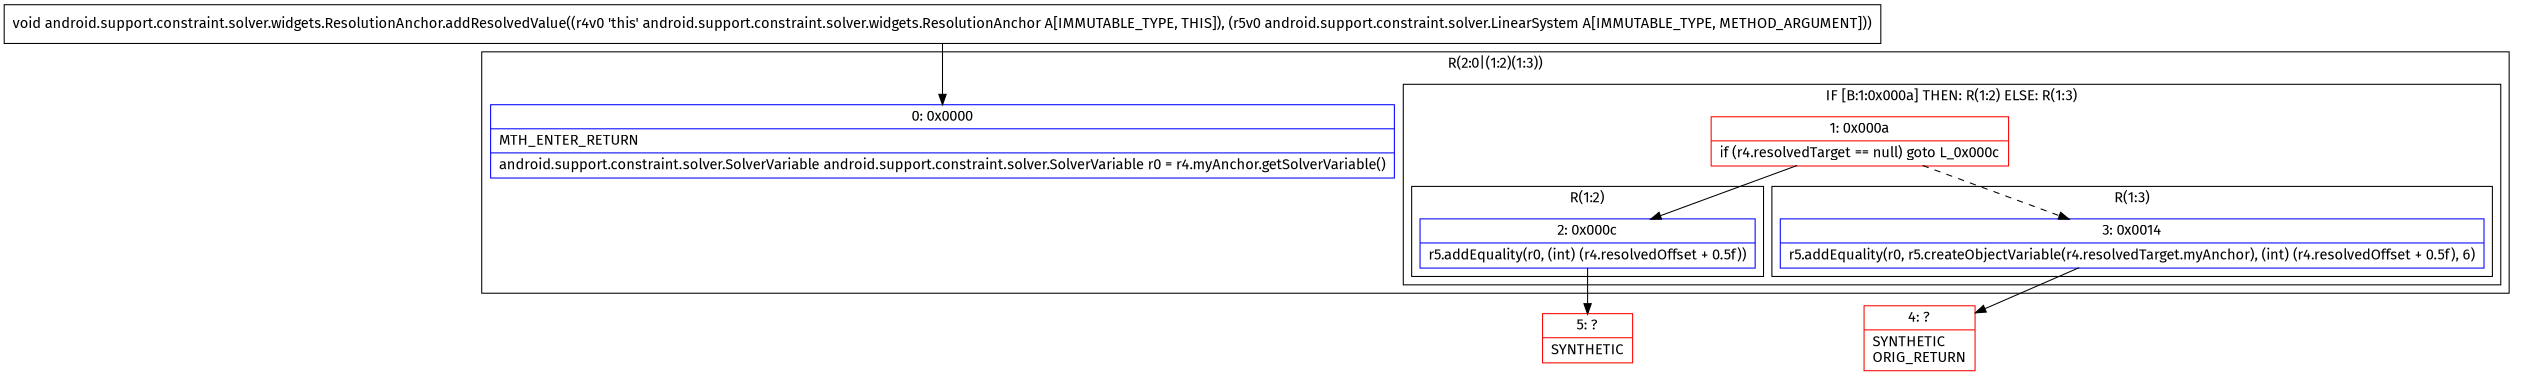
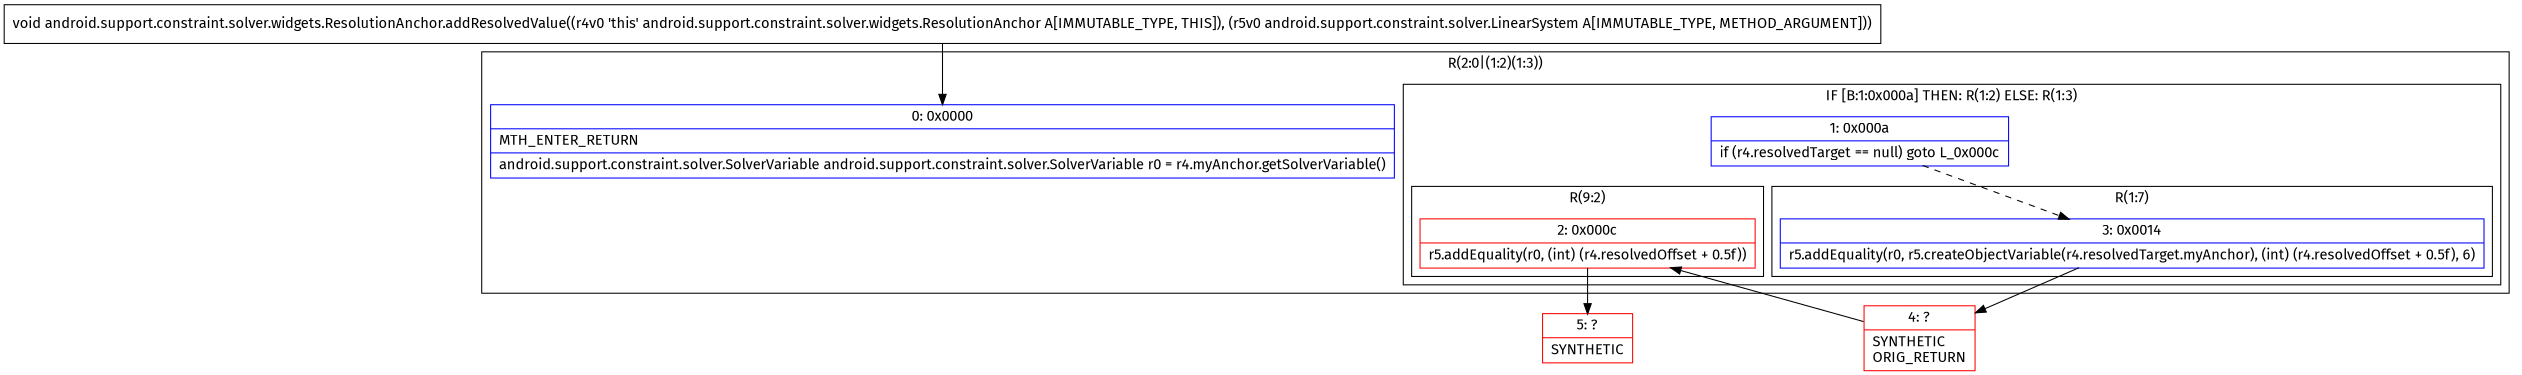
(1860, 141) -> (1860, 141)
(1722, 193) -> (1786, 300)
(1588, 198) -> (1588, 198)
(2132, 198) -> (2132, 198)
(1588, 243) -> (1588, 243)
